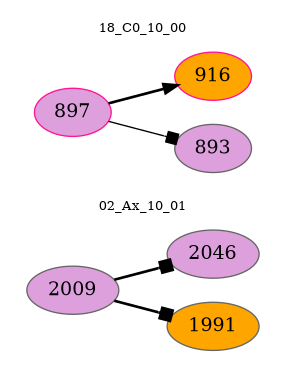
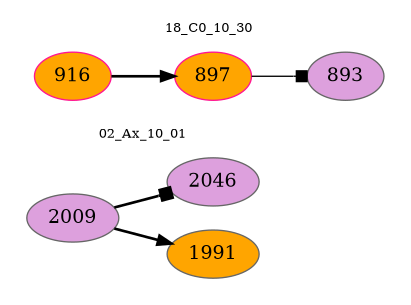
(143, 29) -> (209, 29)
(136, 96) -> (136, 76)
(73, 112) -> (213, 76)
(136, 307) -> (136, 234)
